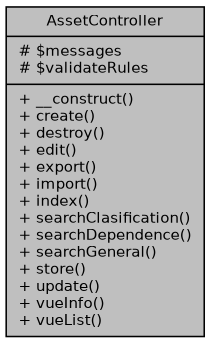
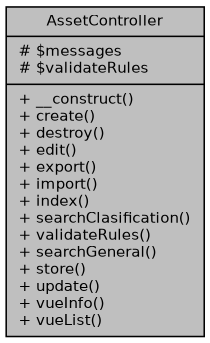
(105, 235) -> (85, 235)
